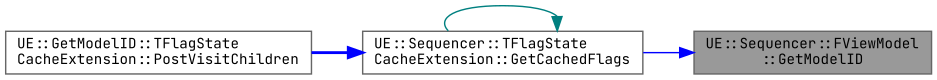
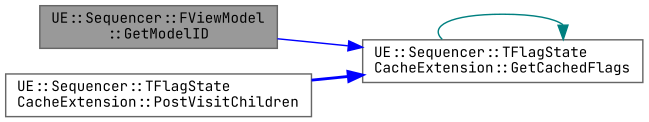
(159, 53) -> (159, 95)
(661, 53) -> (313, 42)
